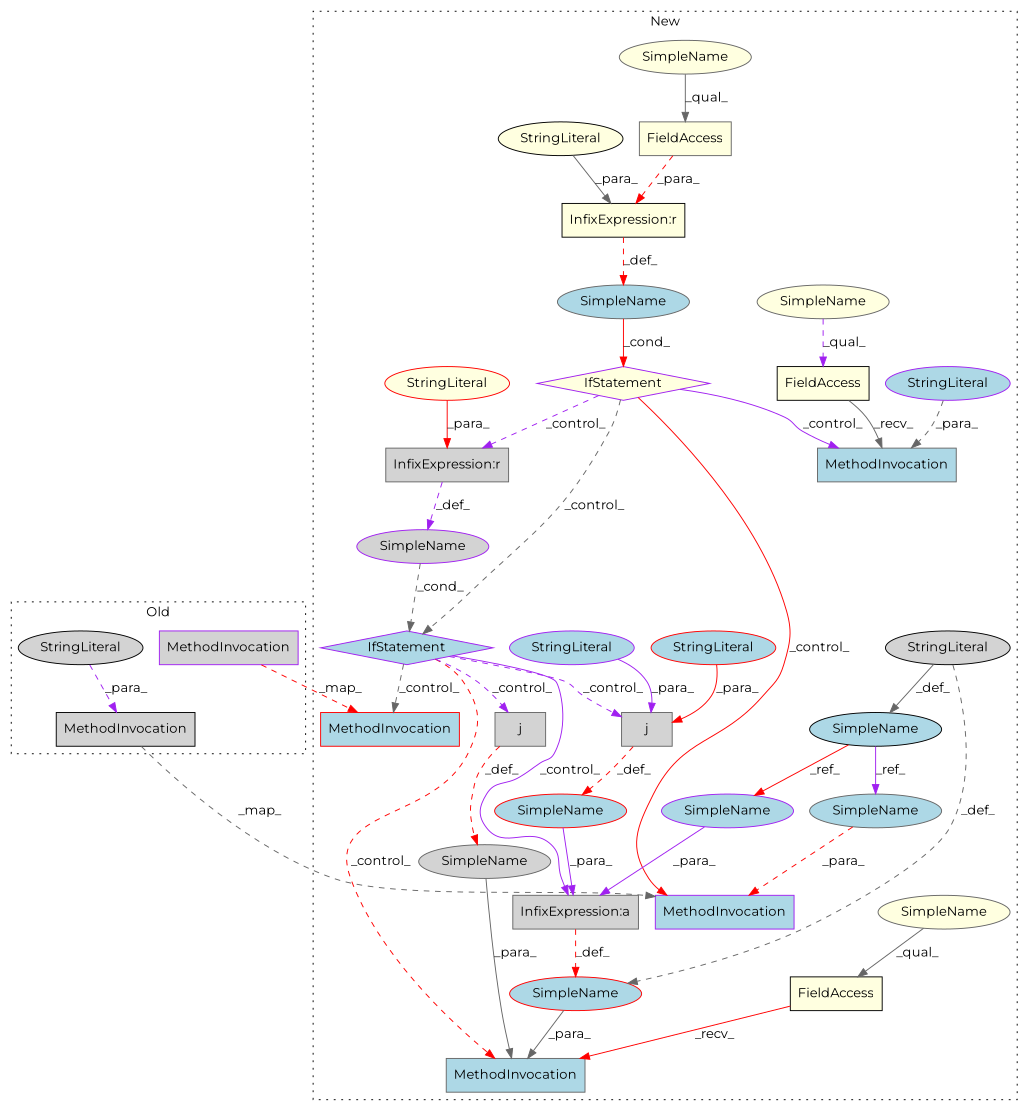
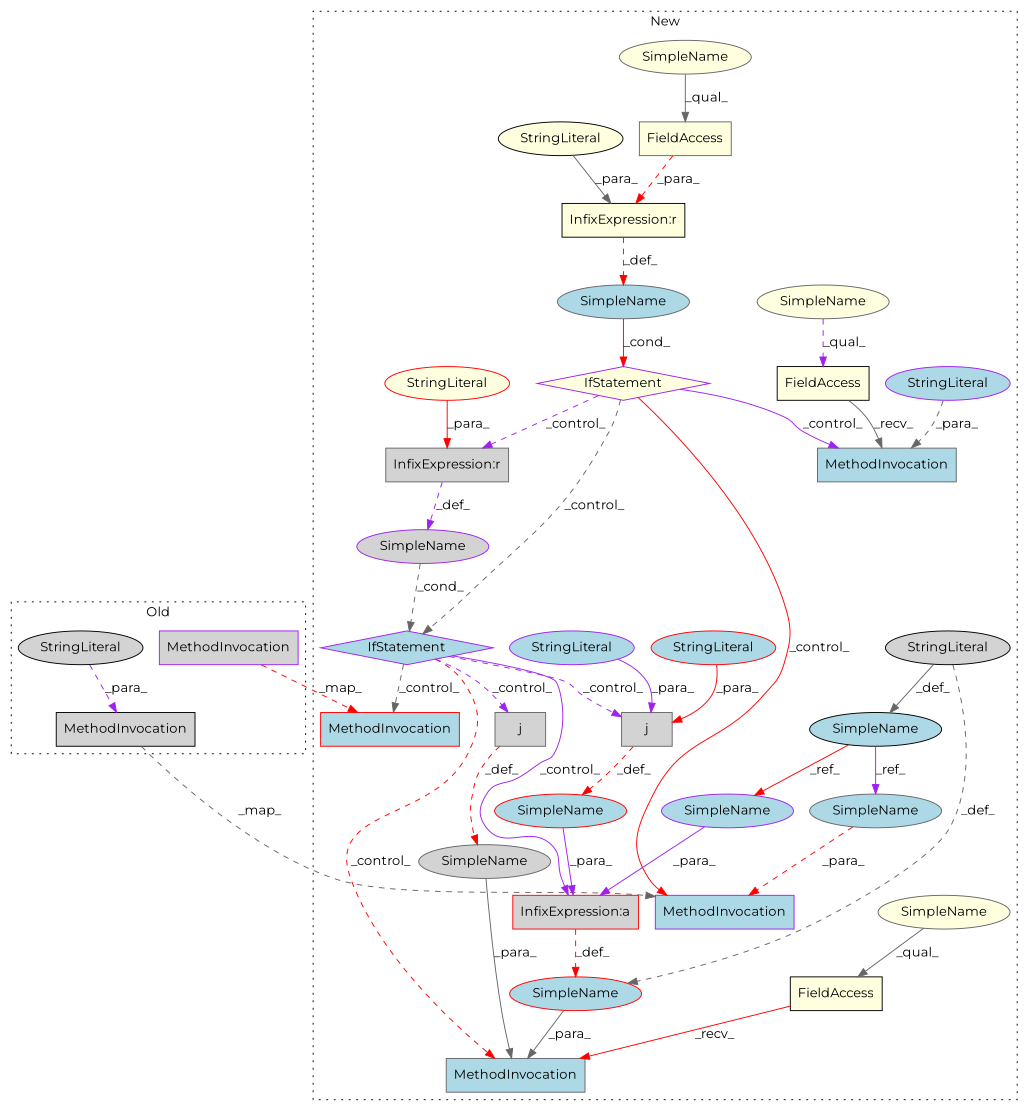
(576, 912) -> (576, 912)
